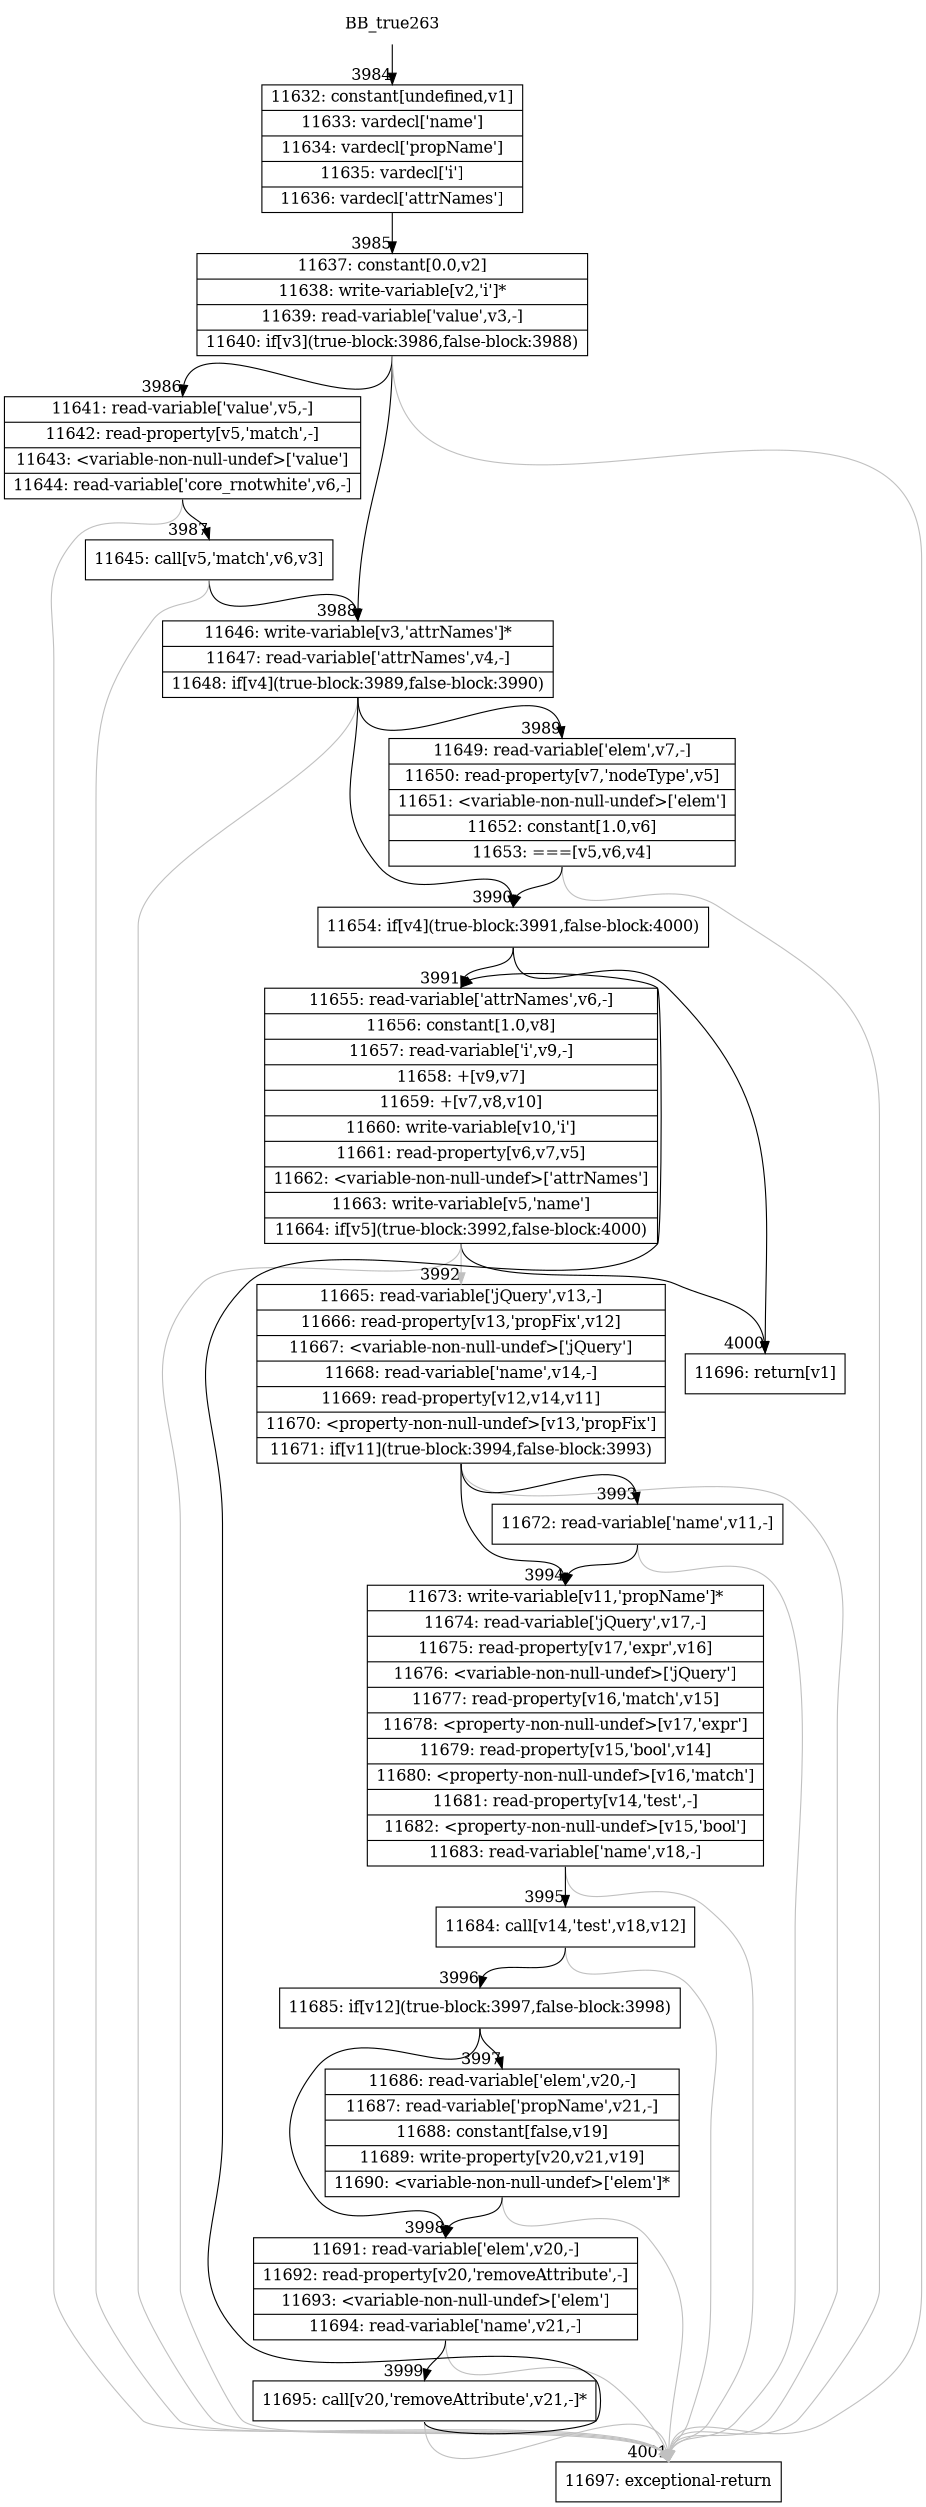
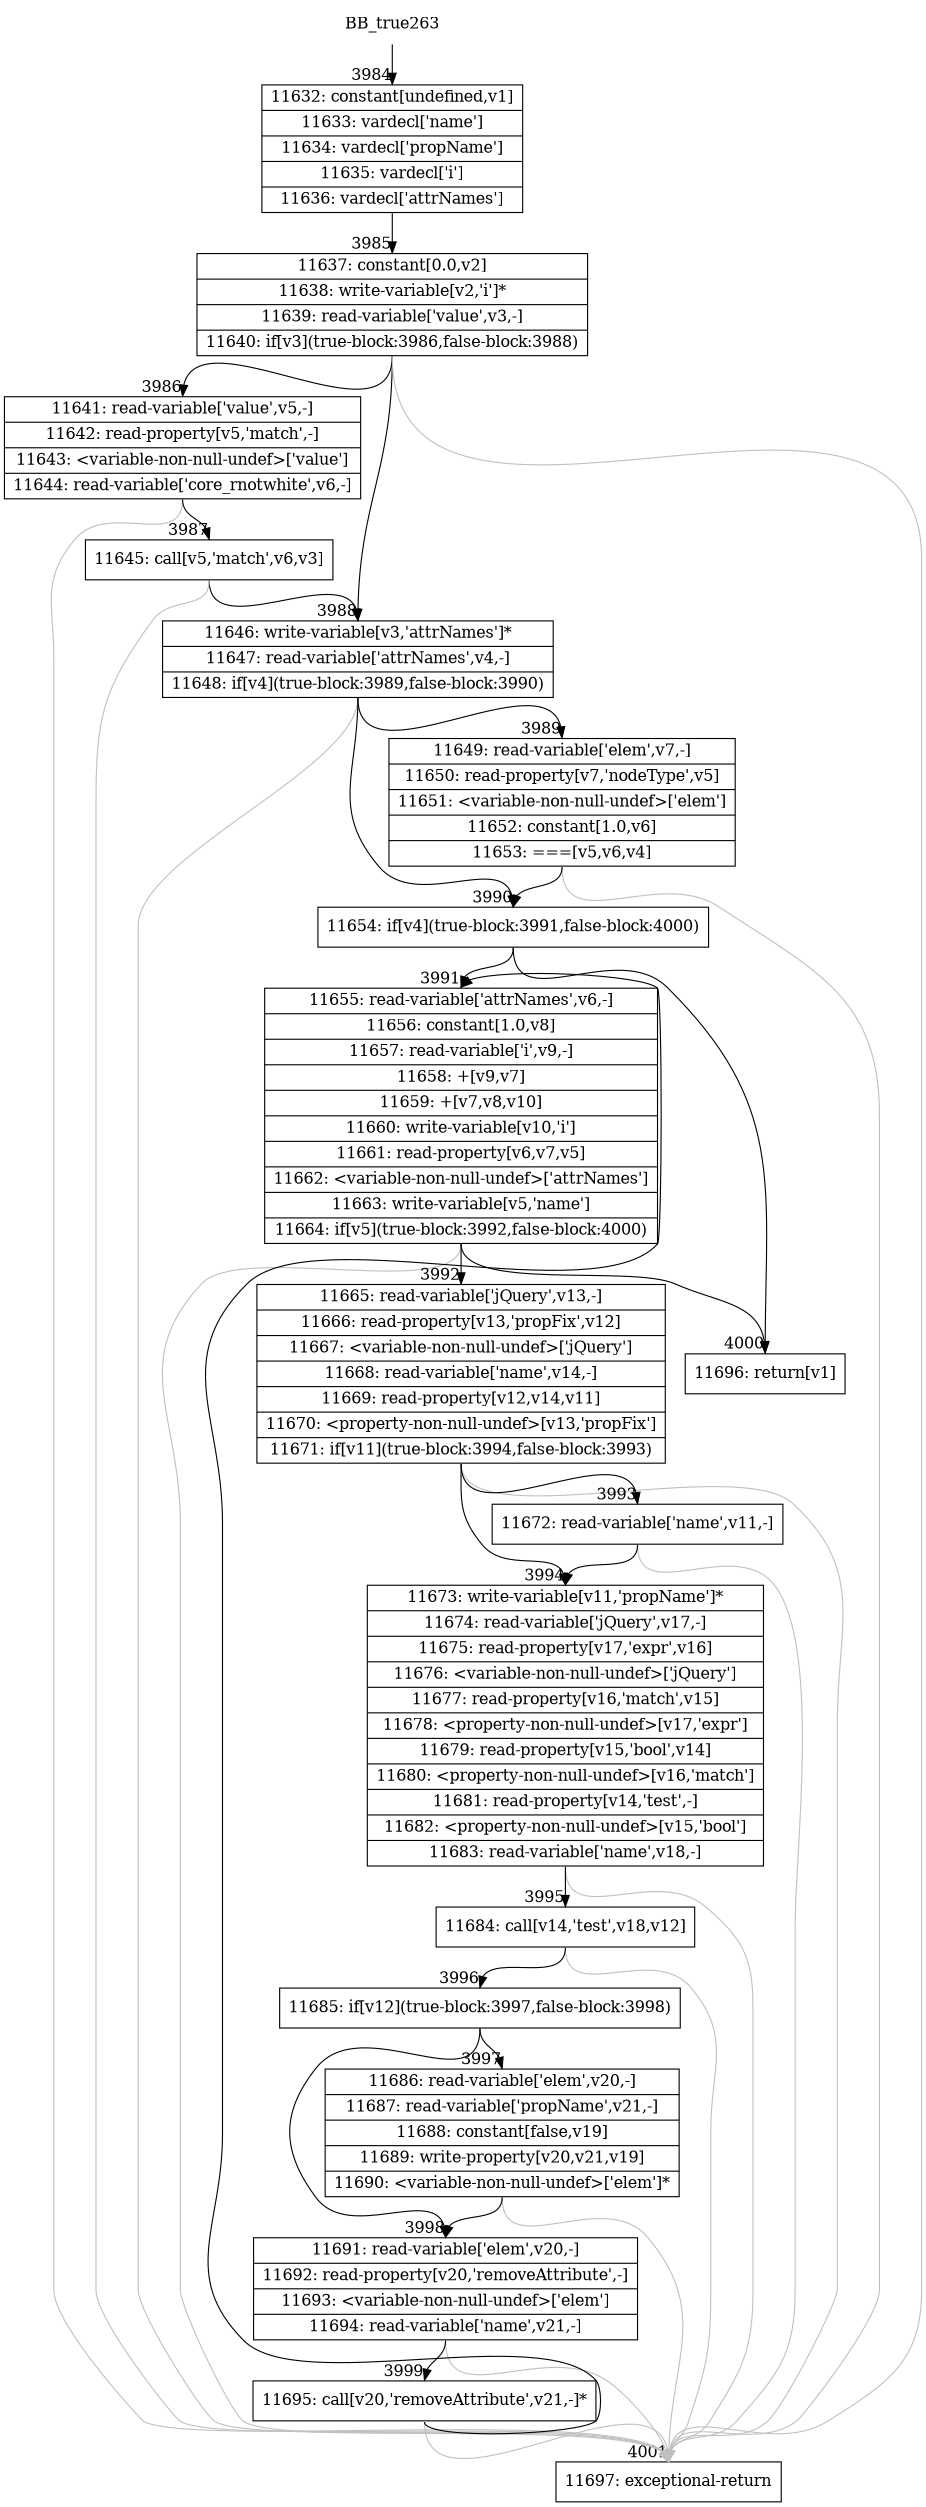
(461, 1258) -> (461, 1258)
